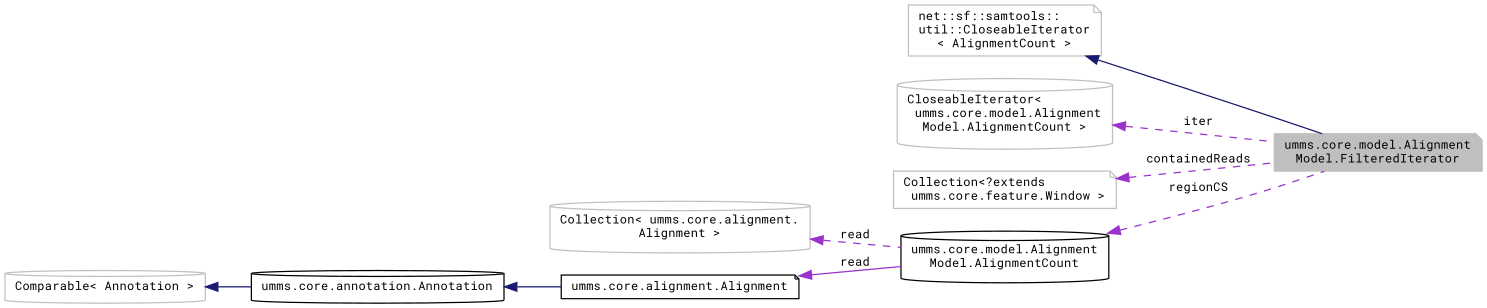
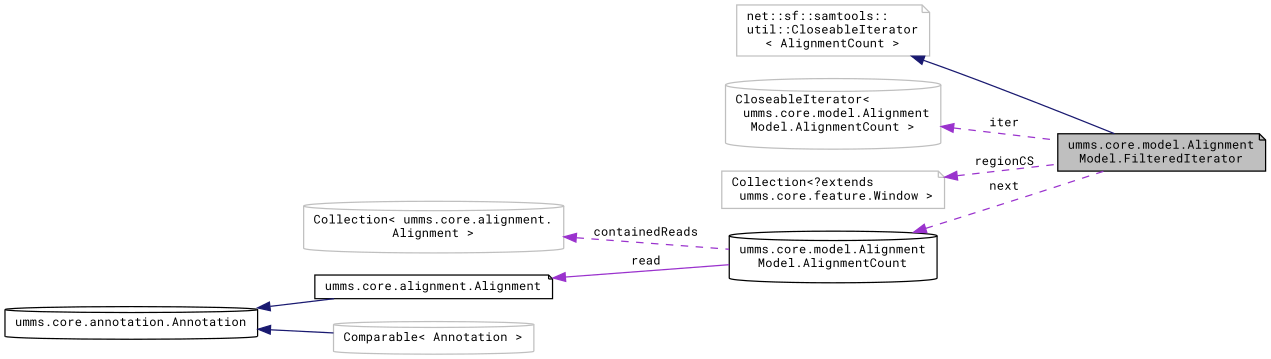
(1378, 152) -> (1162, 152)
(1195, 159) -> (1001, 162)
(1195, 188) -> (1001, 187)
(852, 235) -> (643, 233)
(235, 287) -> (302, 331)
